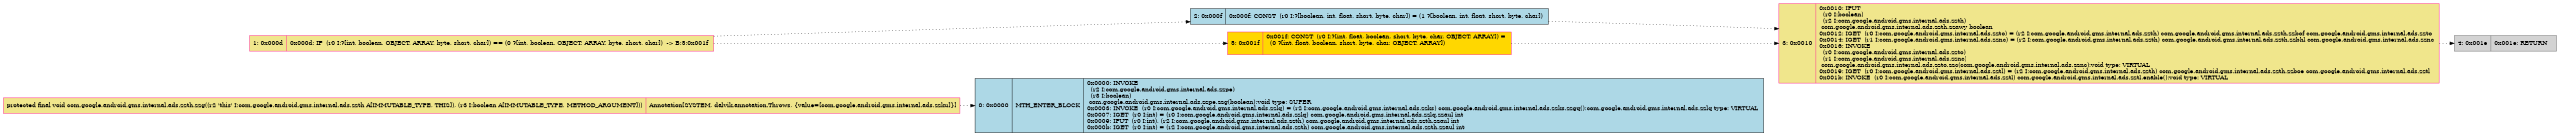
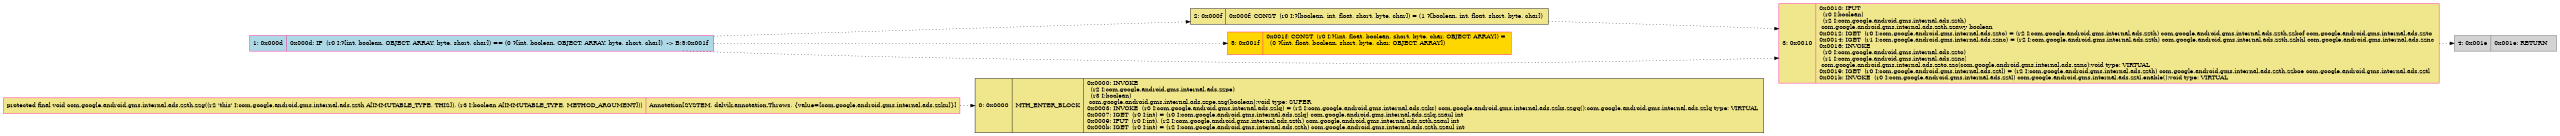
(1369, 16) -> (1369, 16)
(482, 43) -> (482, 43)
(1643, 43) -> (1229, 62)
(1369, 106) -> (1369, 106)
